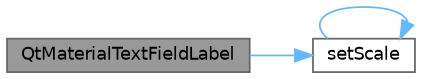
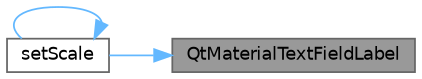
(272, 55) -> (131, 55)
